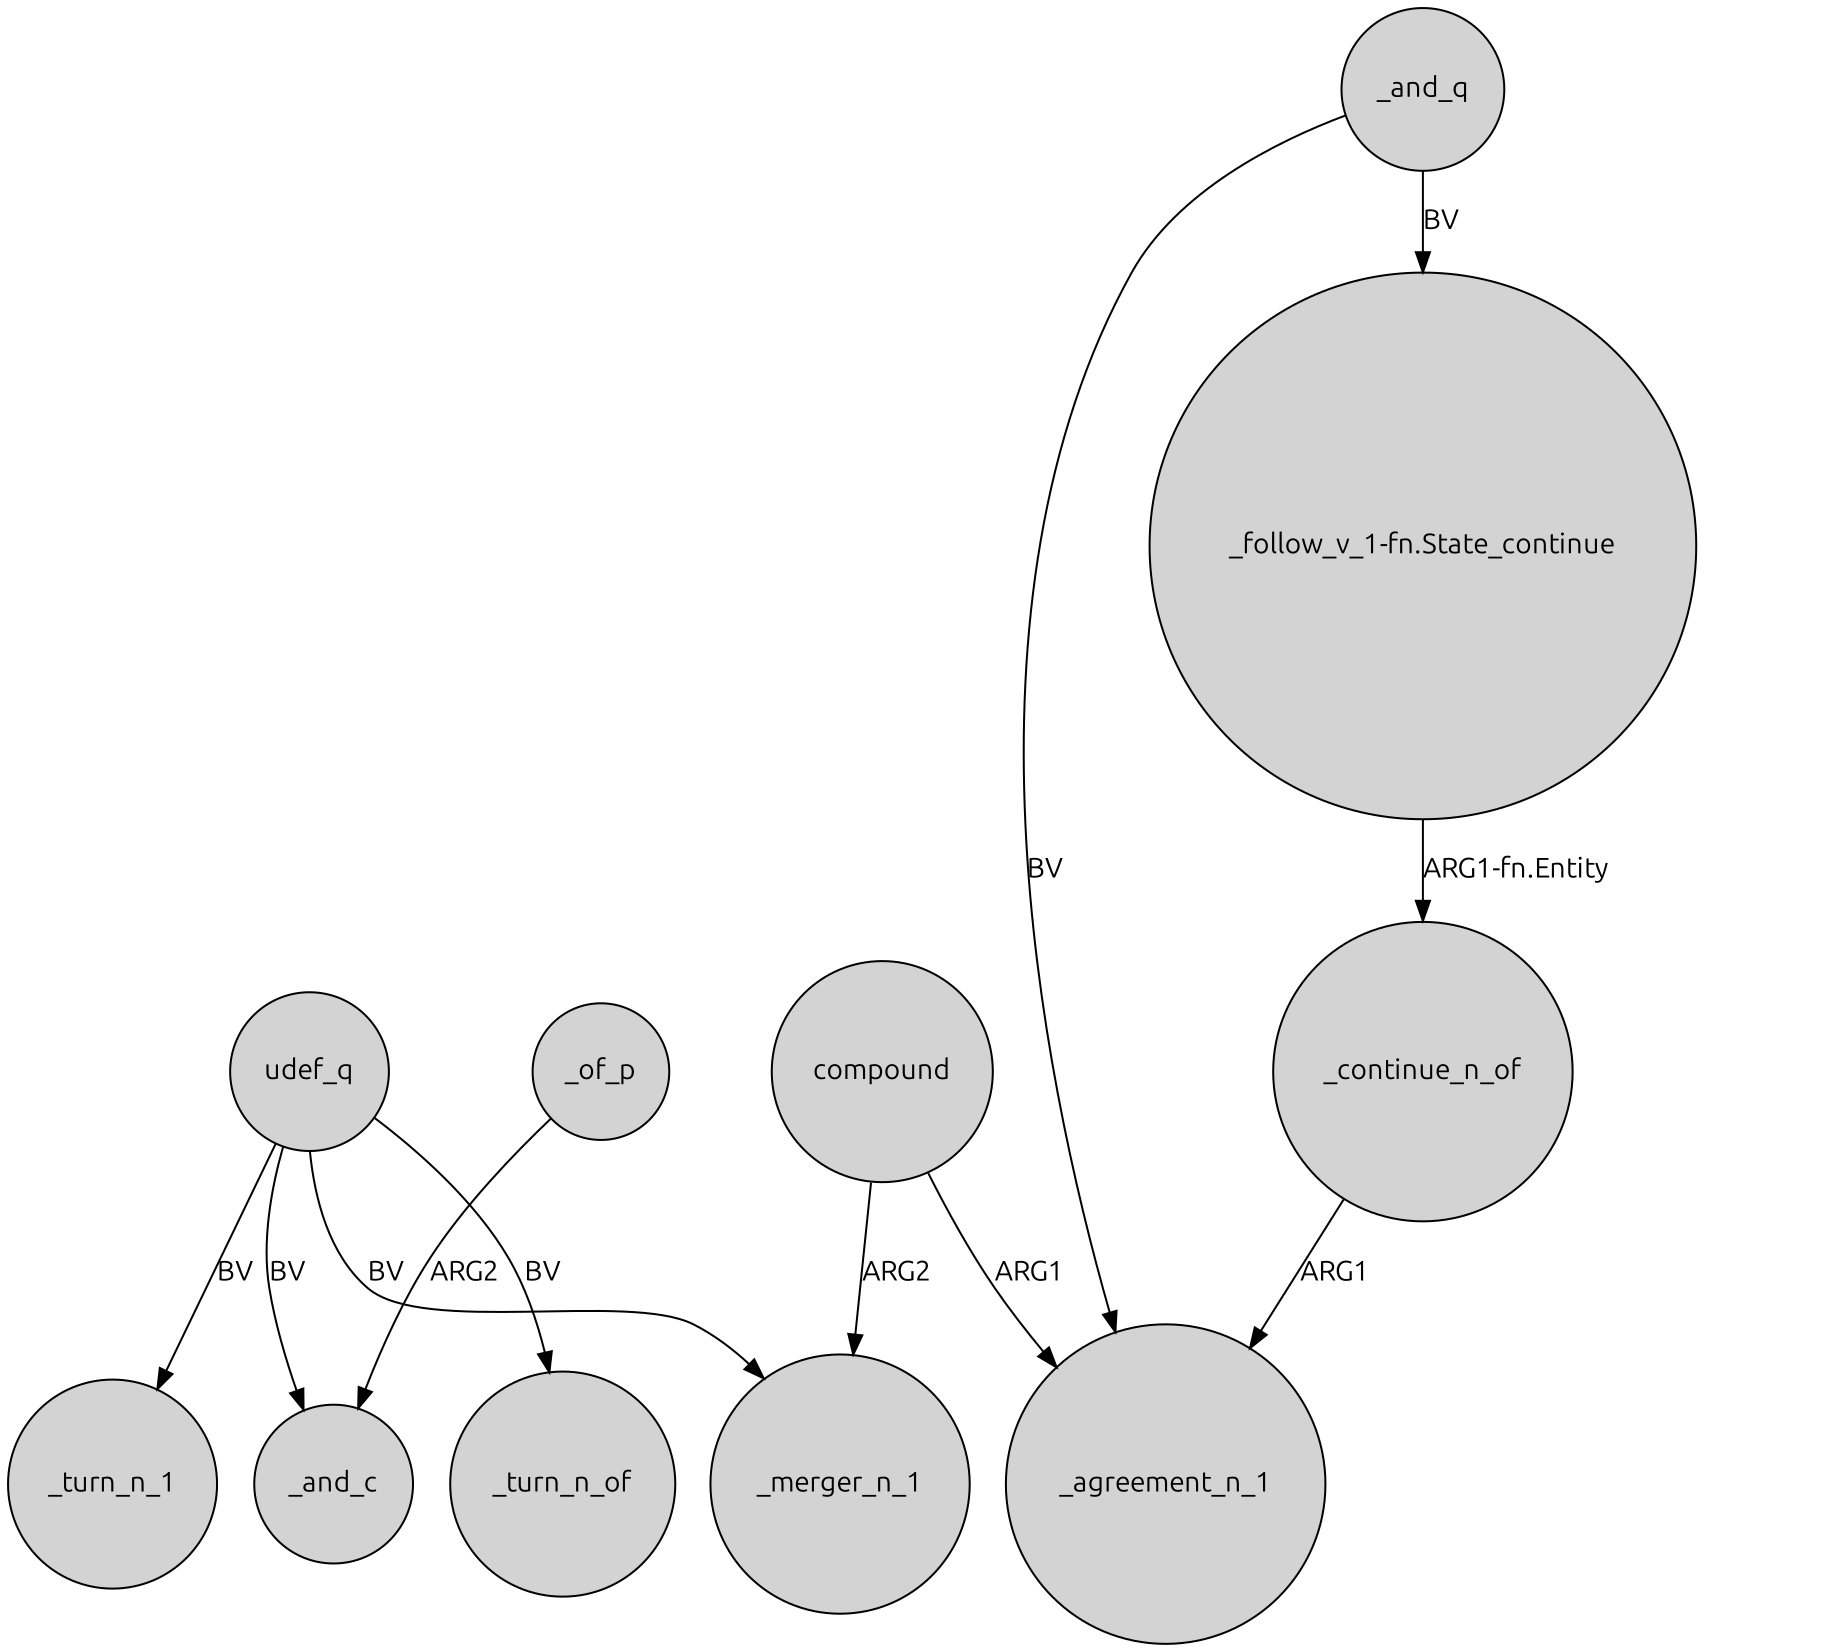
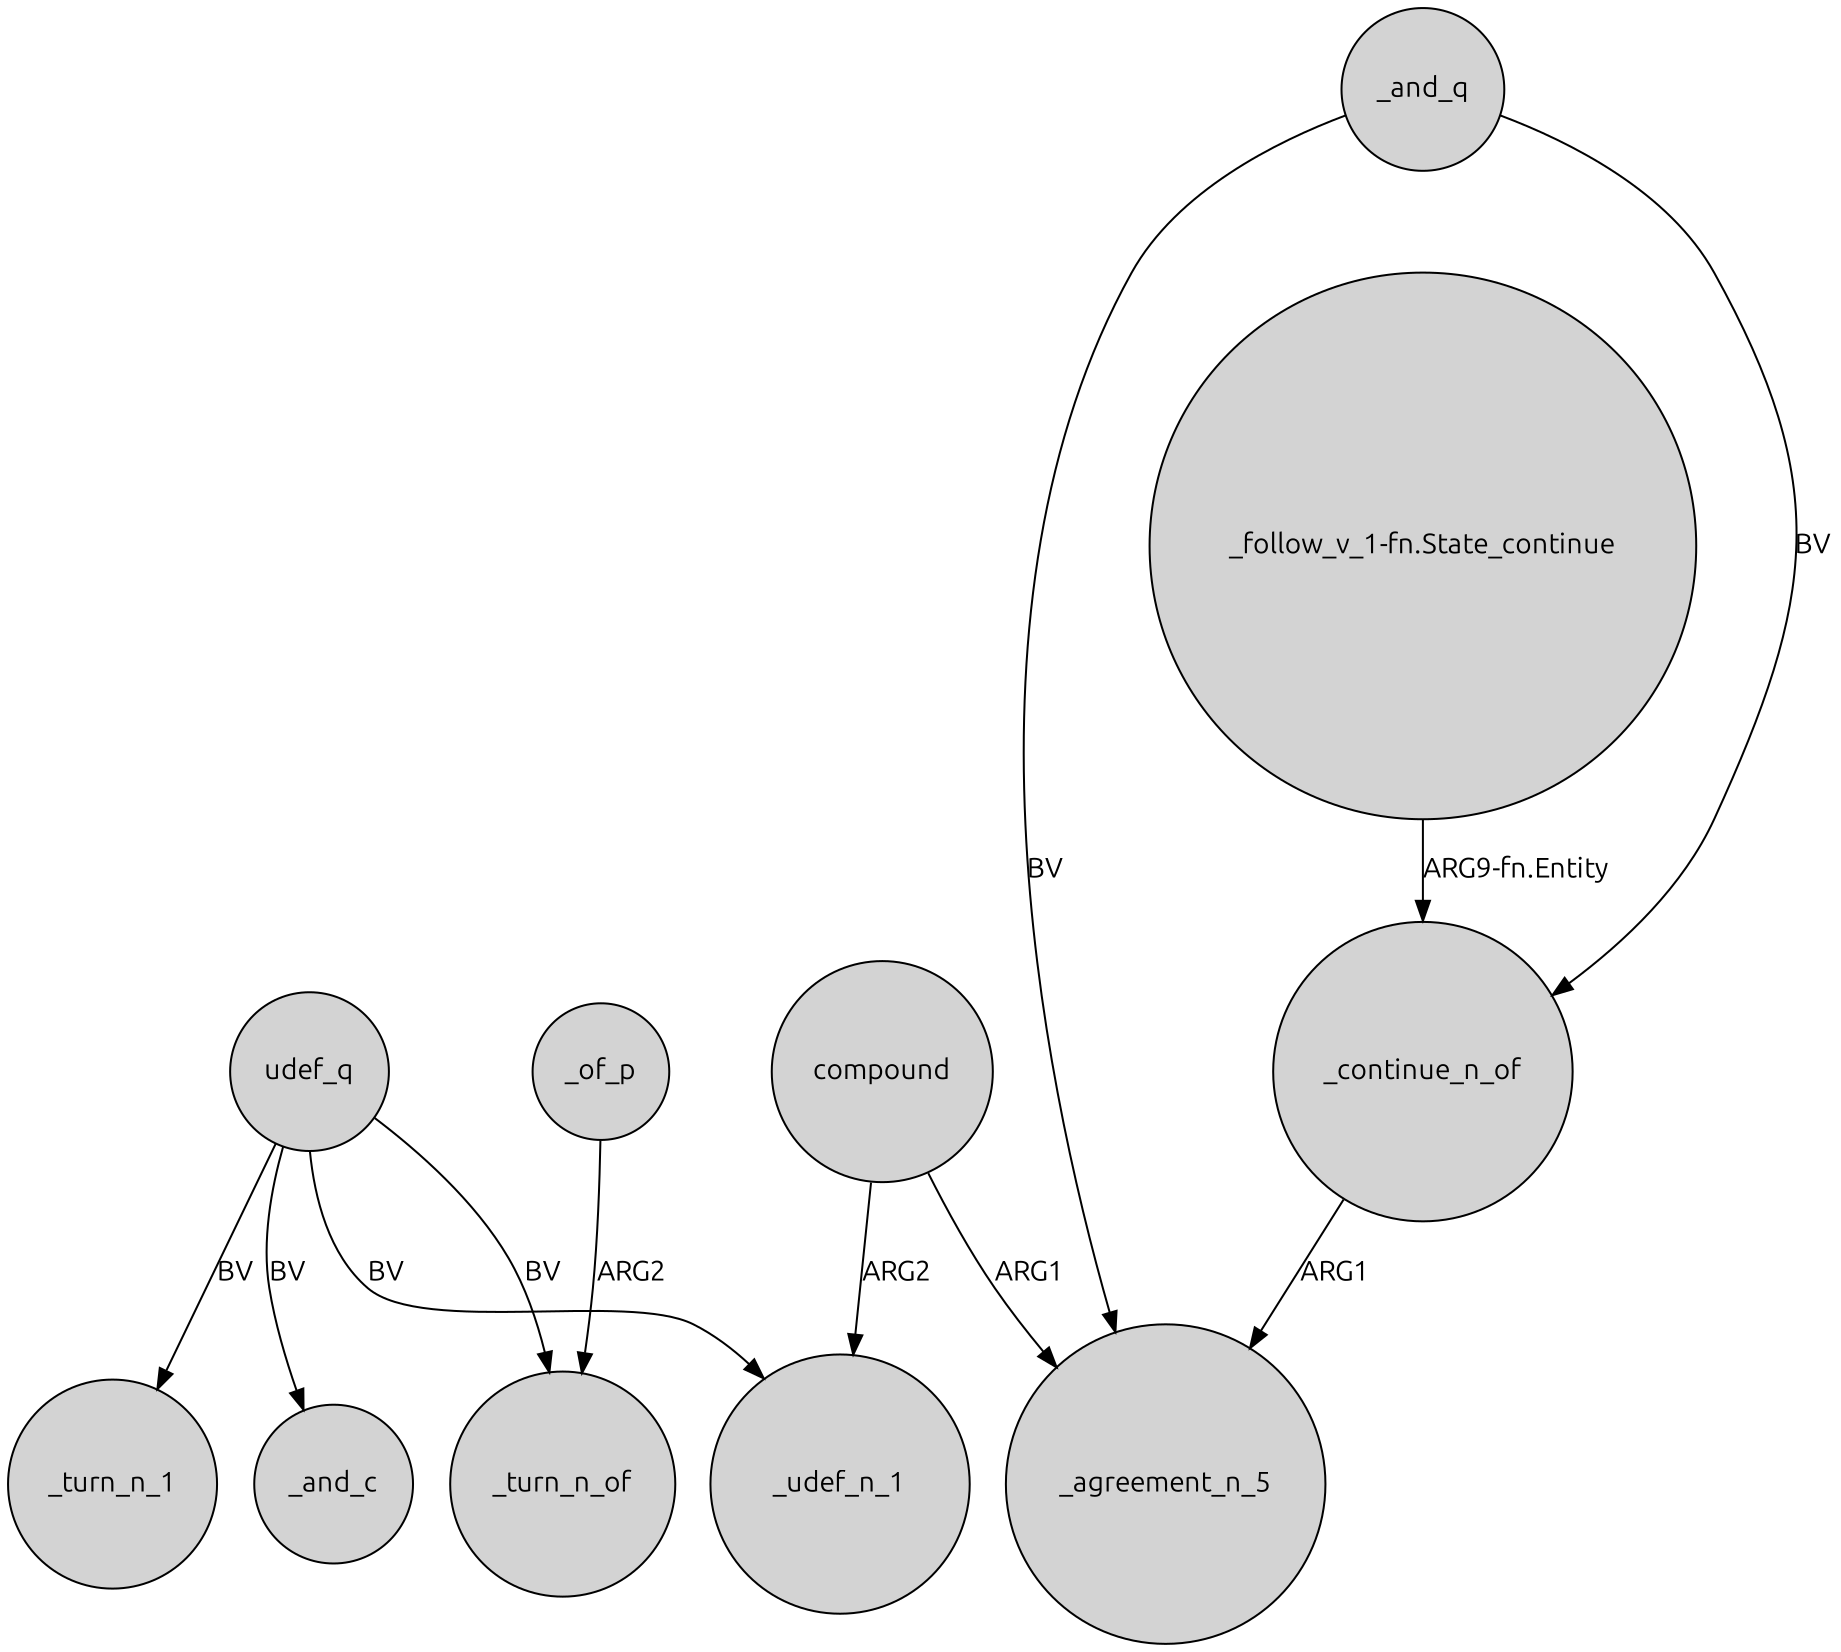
(1423, 211) -> (1795, 520)
(1516, 870) -> (1516, 870)
(441, 1242) -> (596, 1247)
(840, 1484) -> (840, 1484)
(1166, 1484) -> (1166, 1484)
